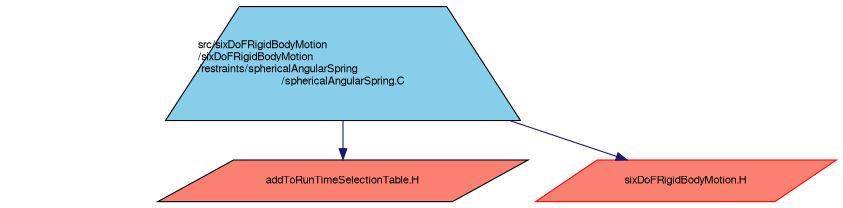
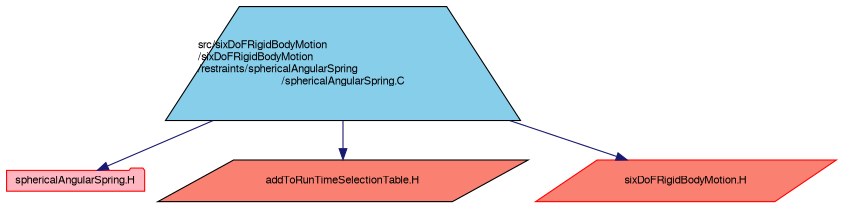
none -> (76, 181)
